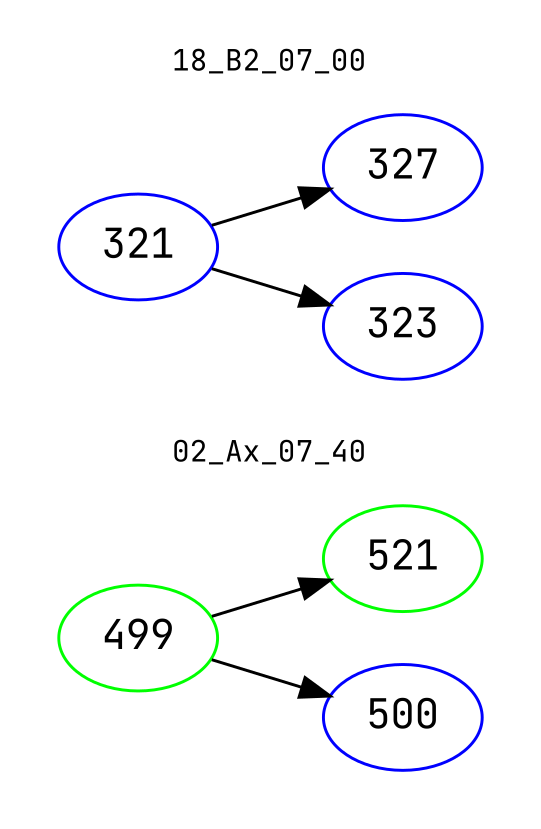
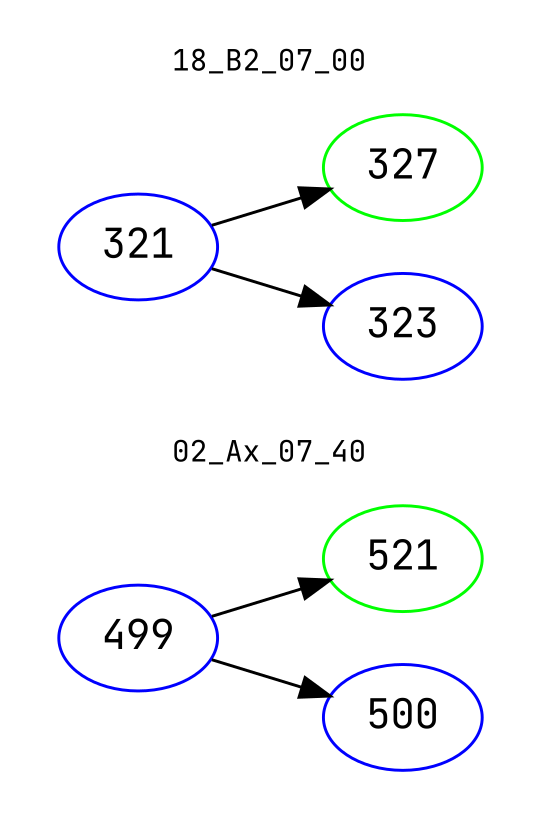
(403, 168) -> (403, 168)
(138, 638) -> (138, 638)
